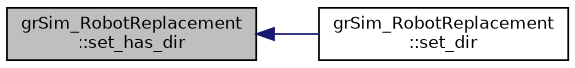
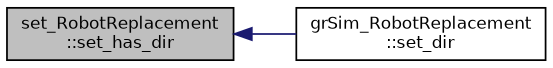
(132, 34) -> (120, 34)
